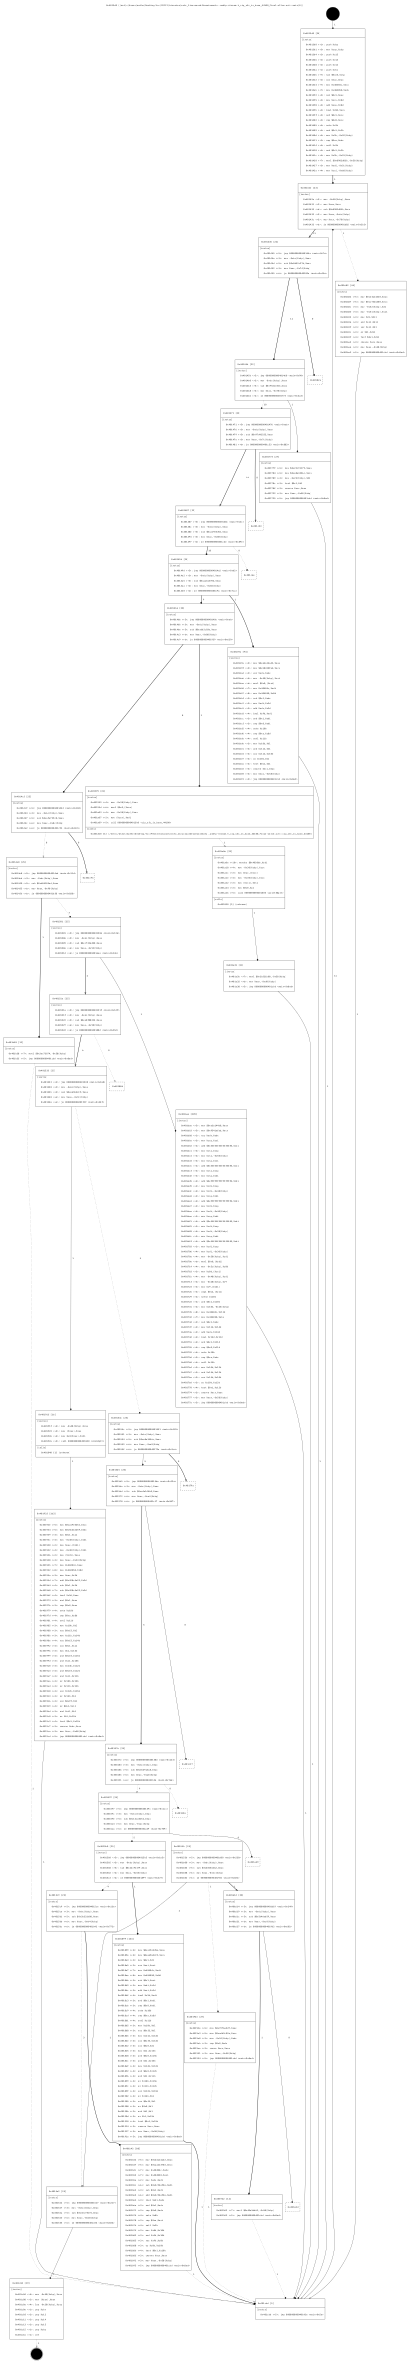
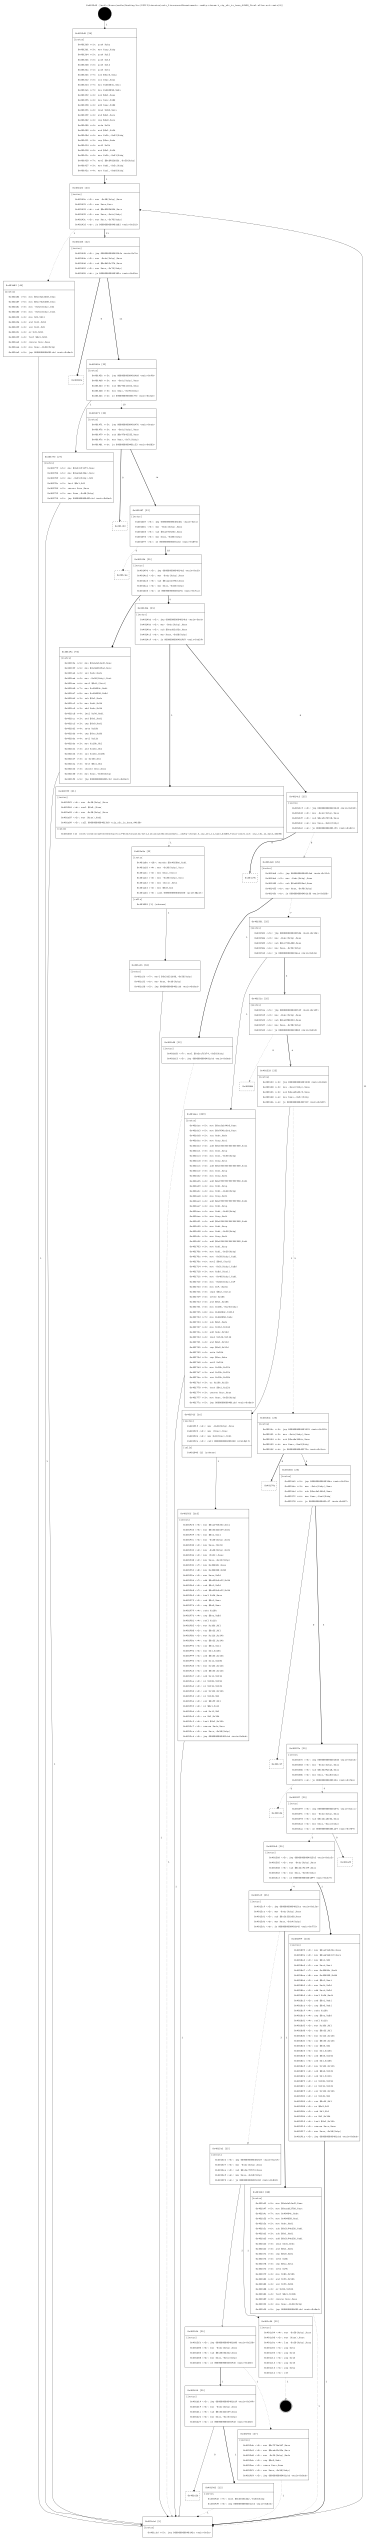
(95, 2011) -> (230, 2255)
